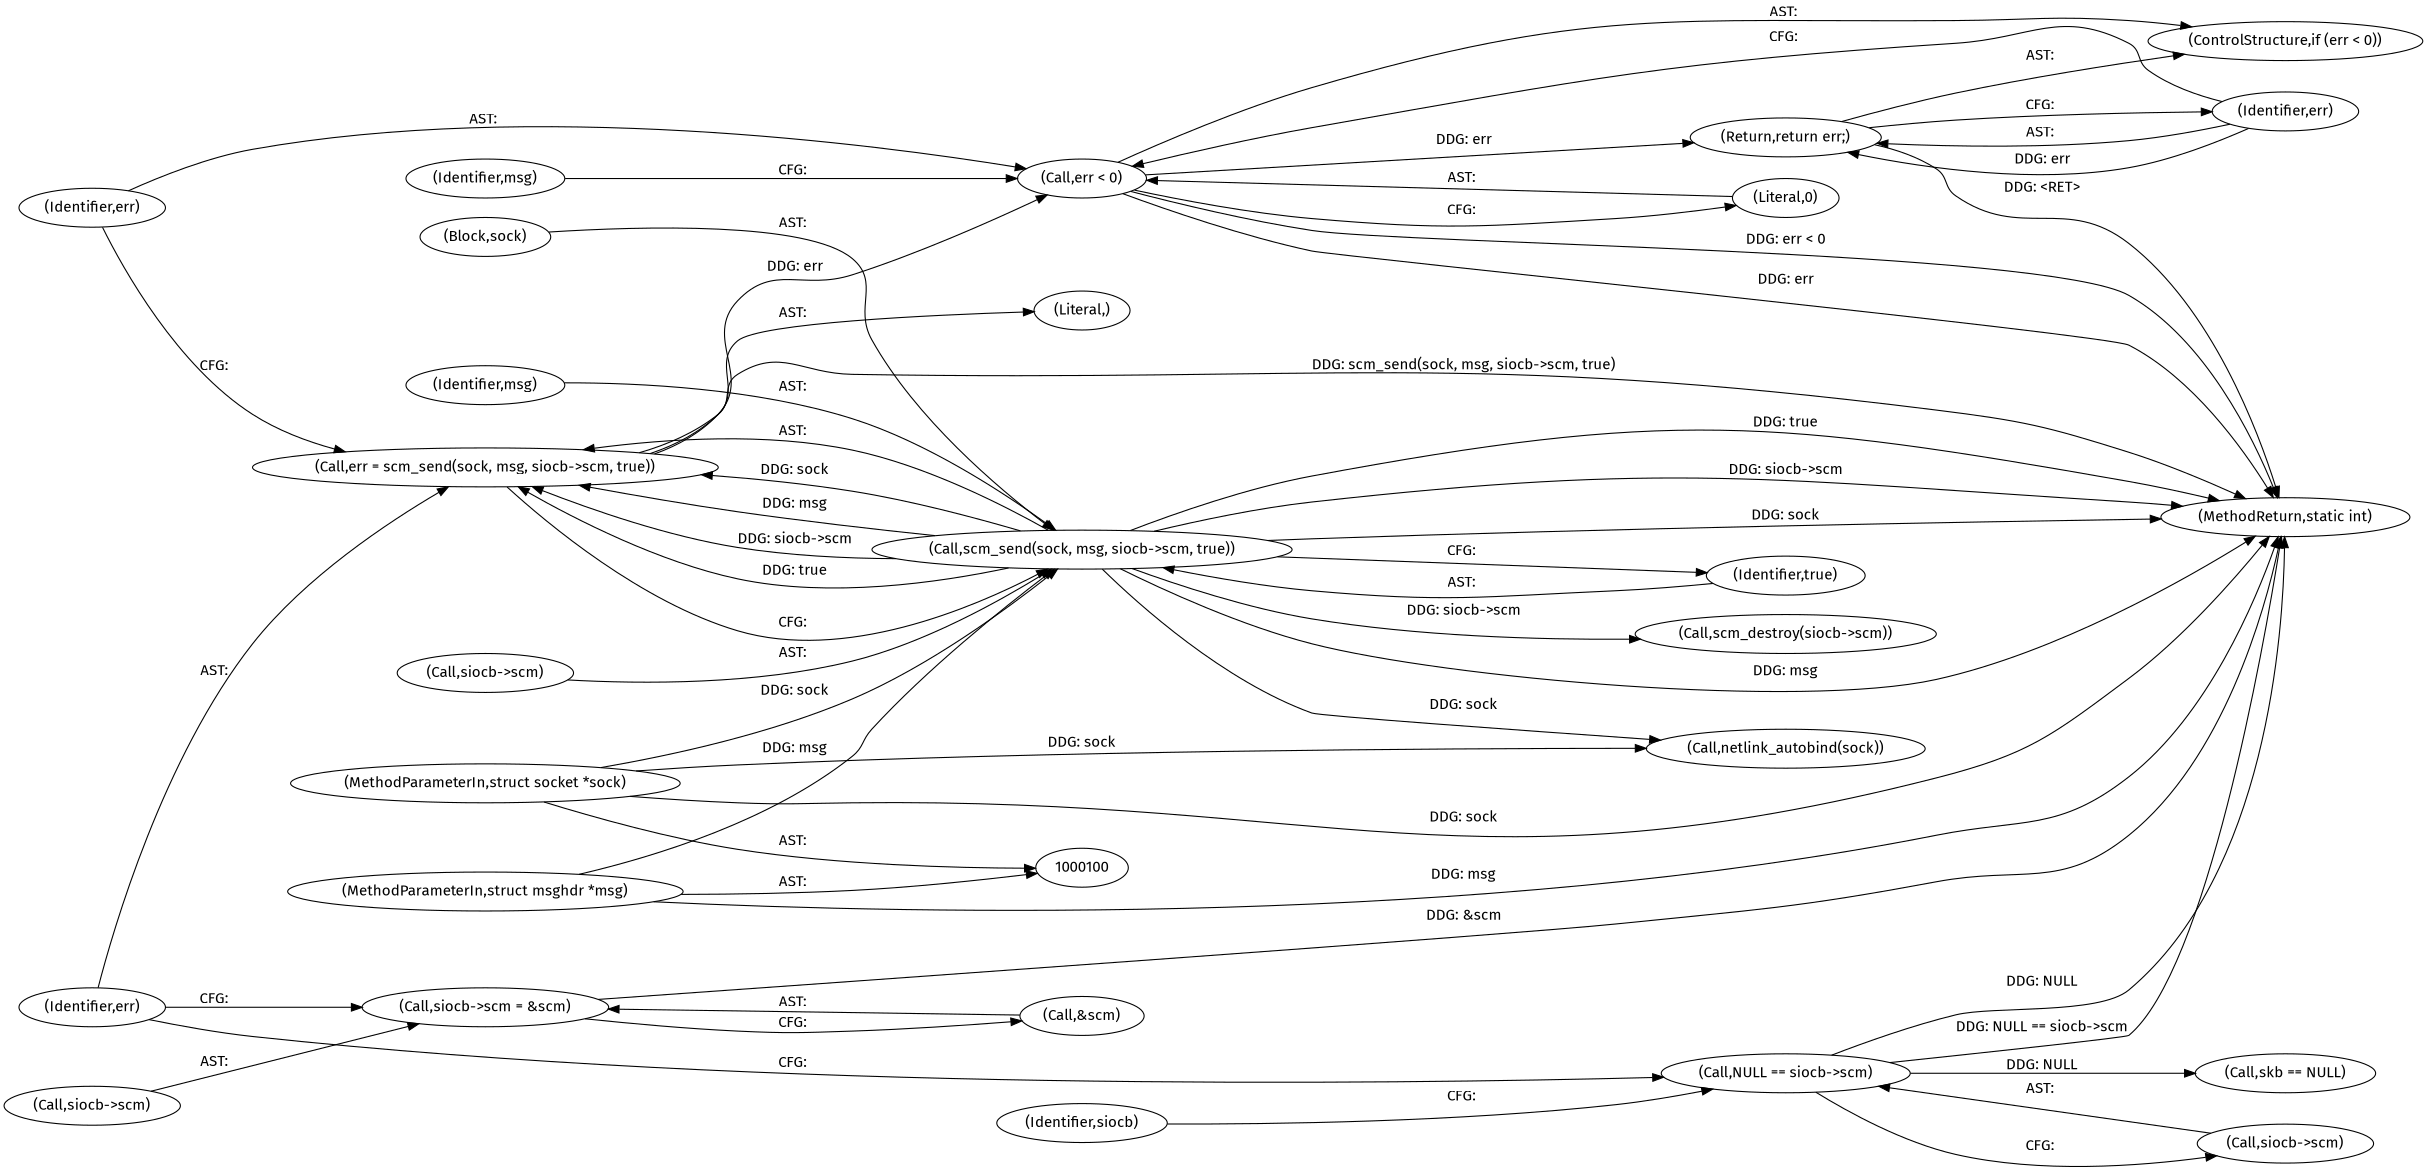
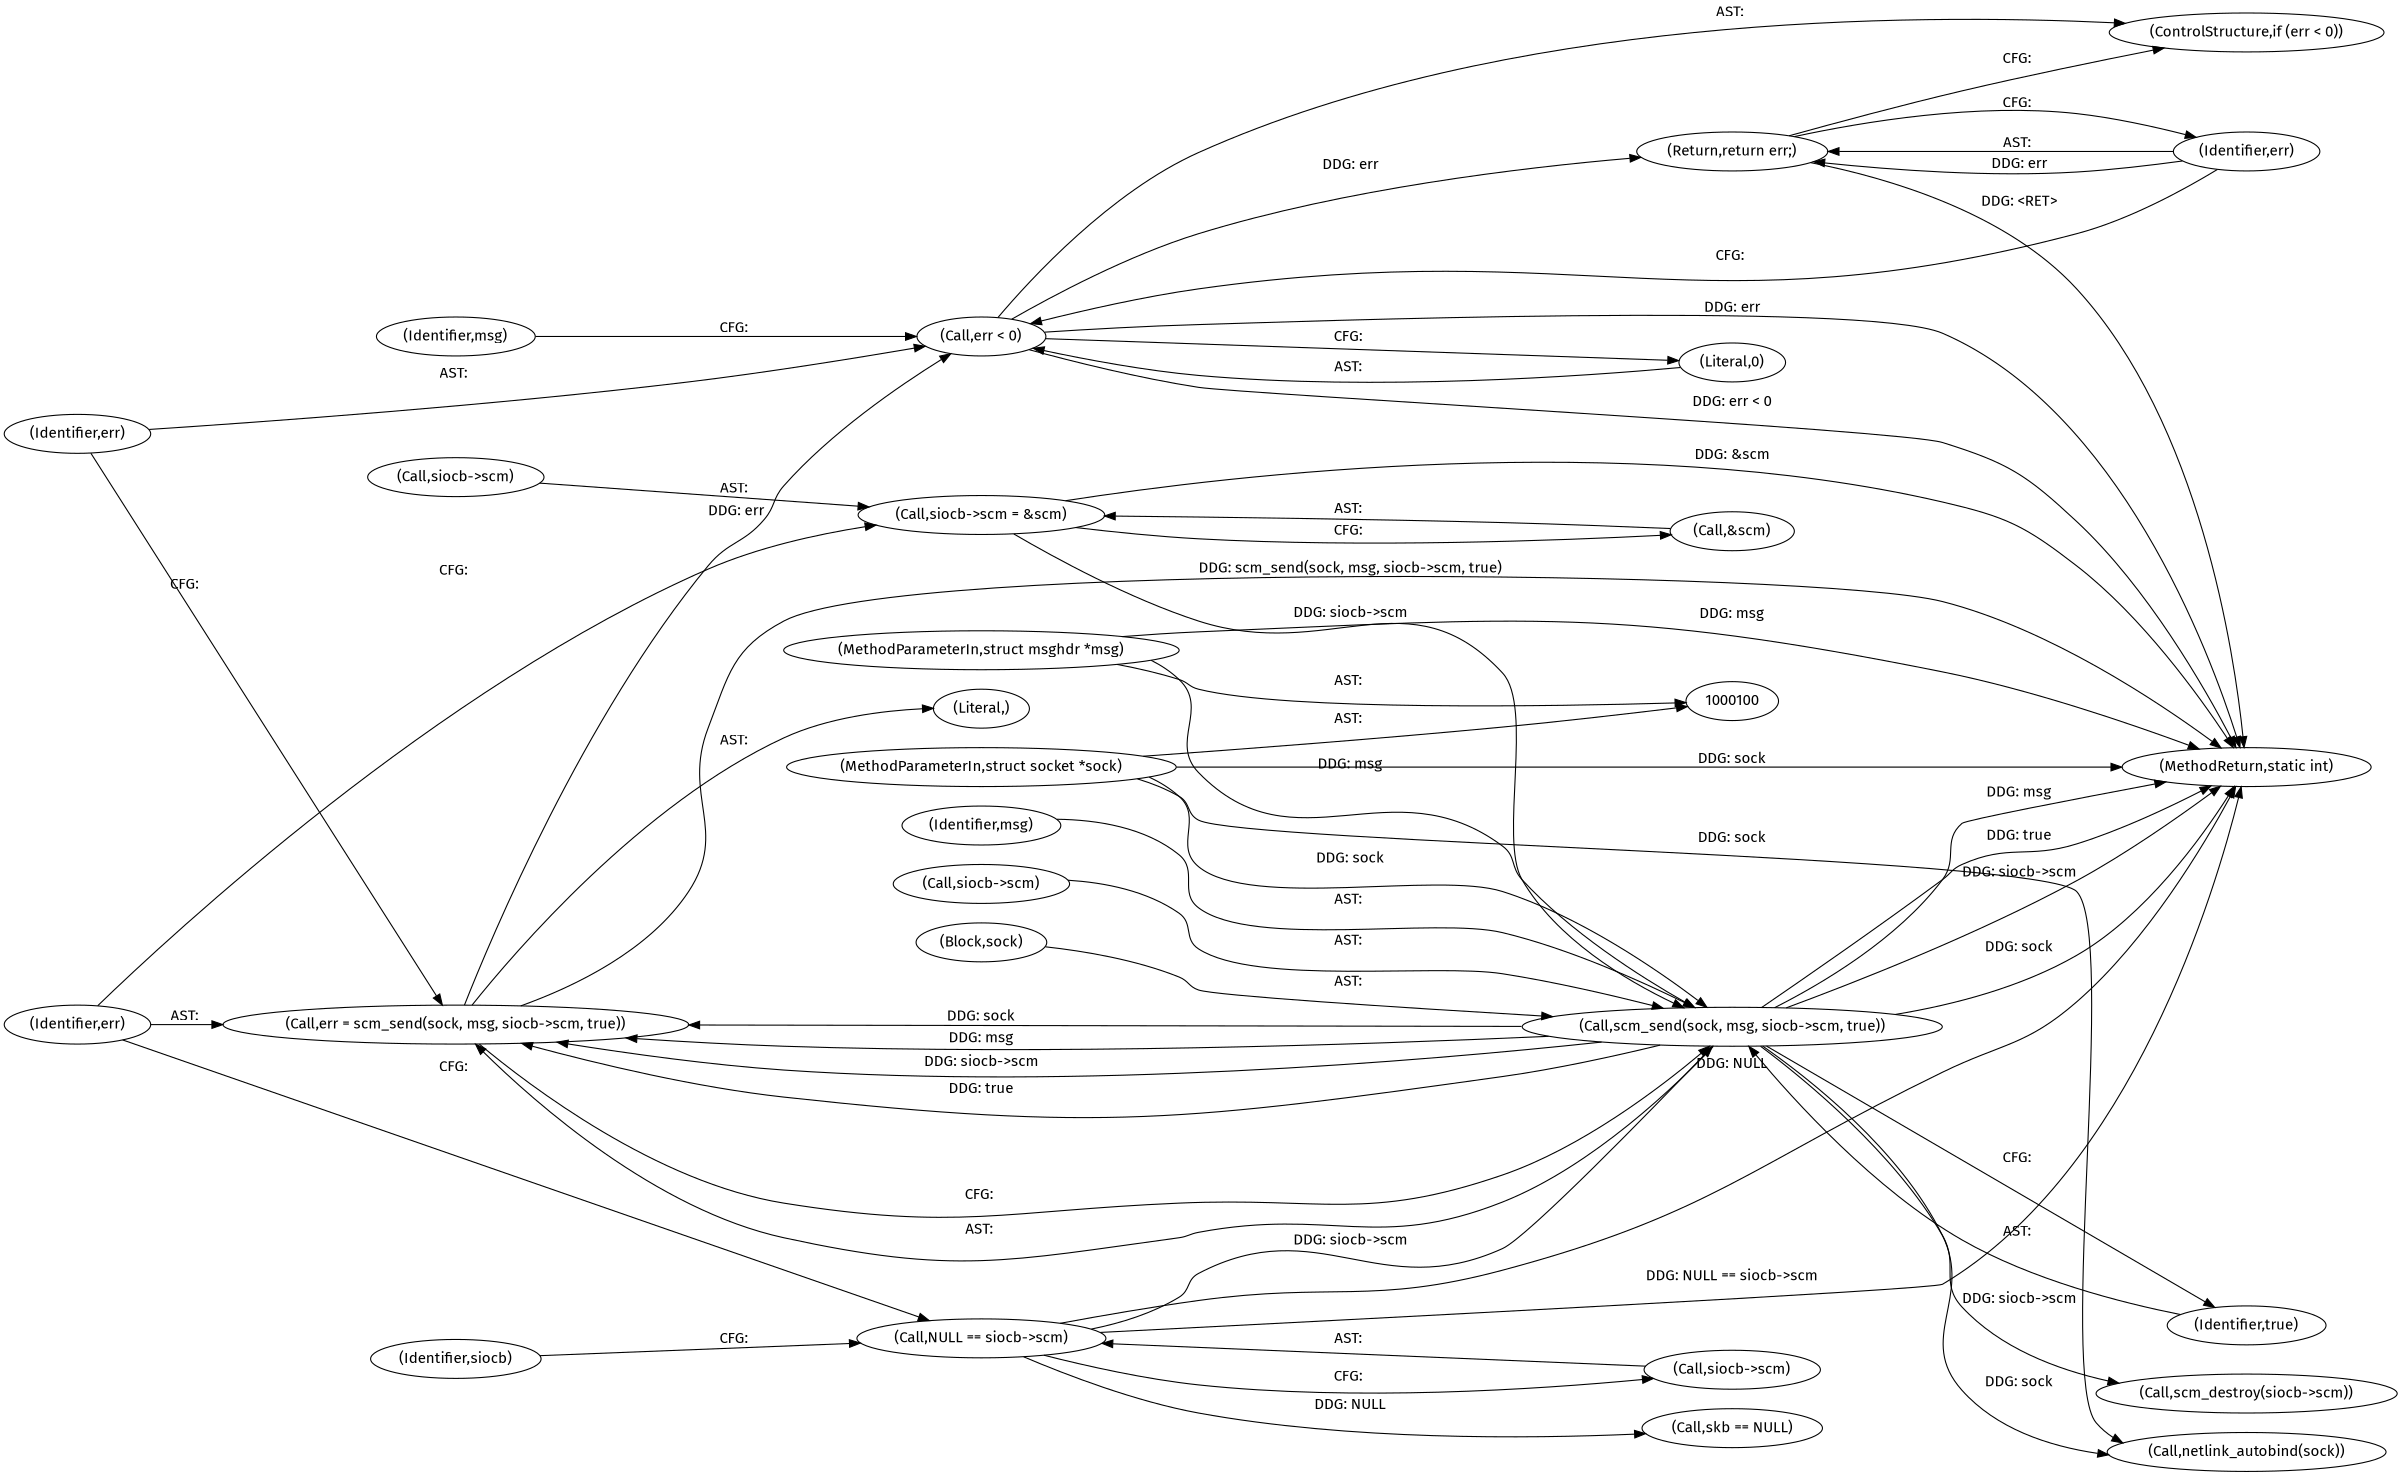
(2042, 56) -> (2019, 59)
none -> (1457, 638)
none -> (1427, 1266)
